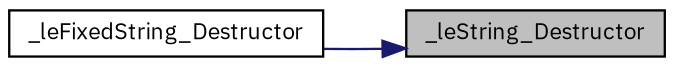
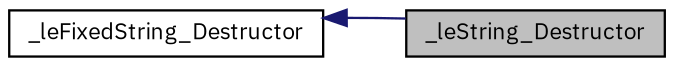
(353, 49) -> (376, 18)
